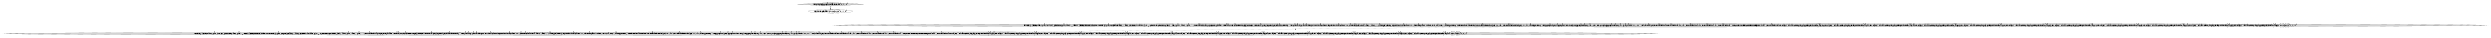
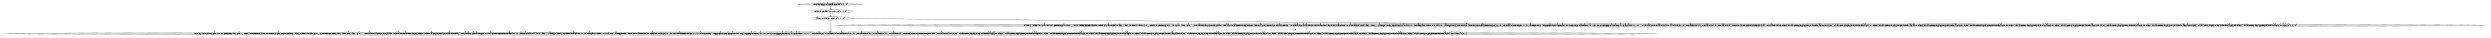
none -> (831, 18)
